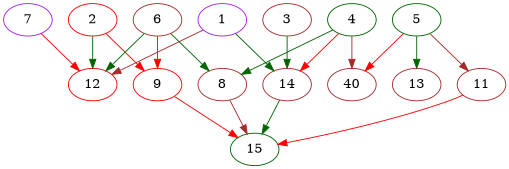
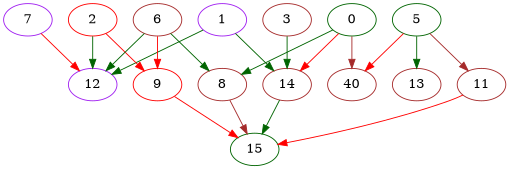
(352, 20) -> (352, 20)
(164, 49) -> (164, 49)
(93, 85) -> (93, 85)
